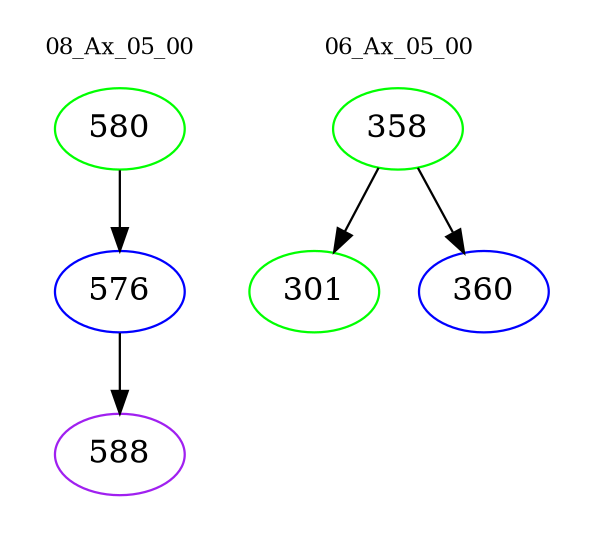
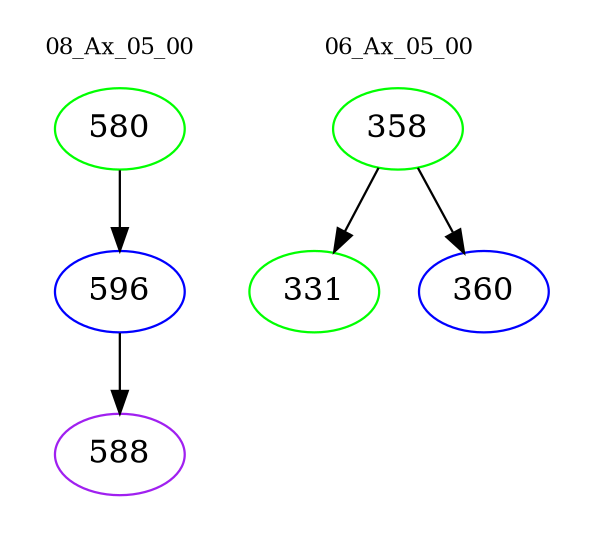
(120, 292) -> (120, 292)
(314, 292) -> (314, 292)
